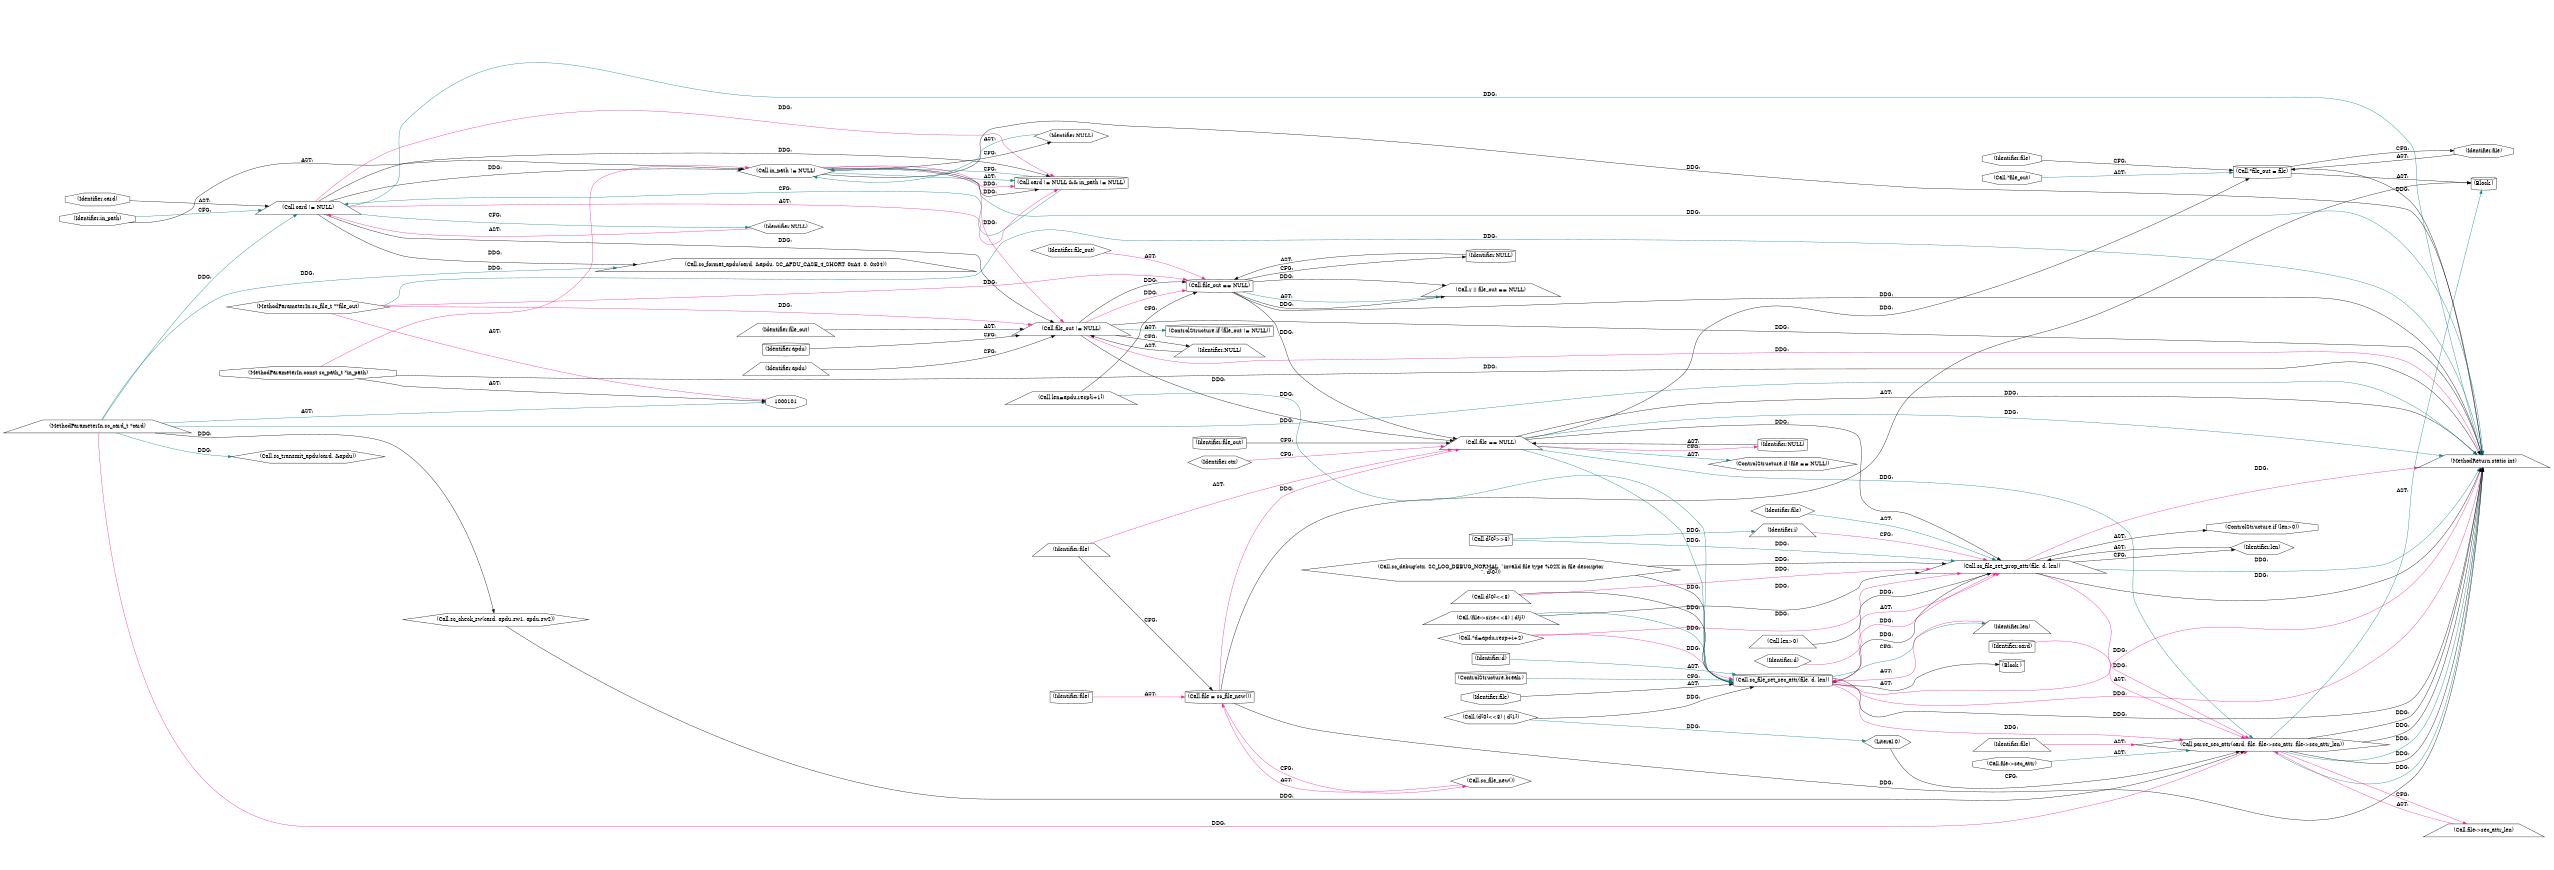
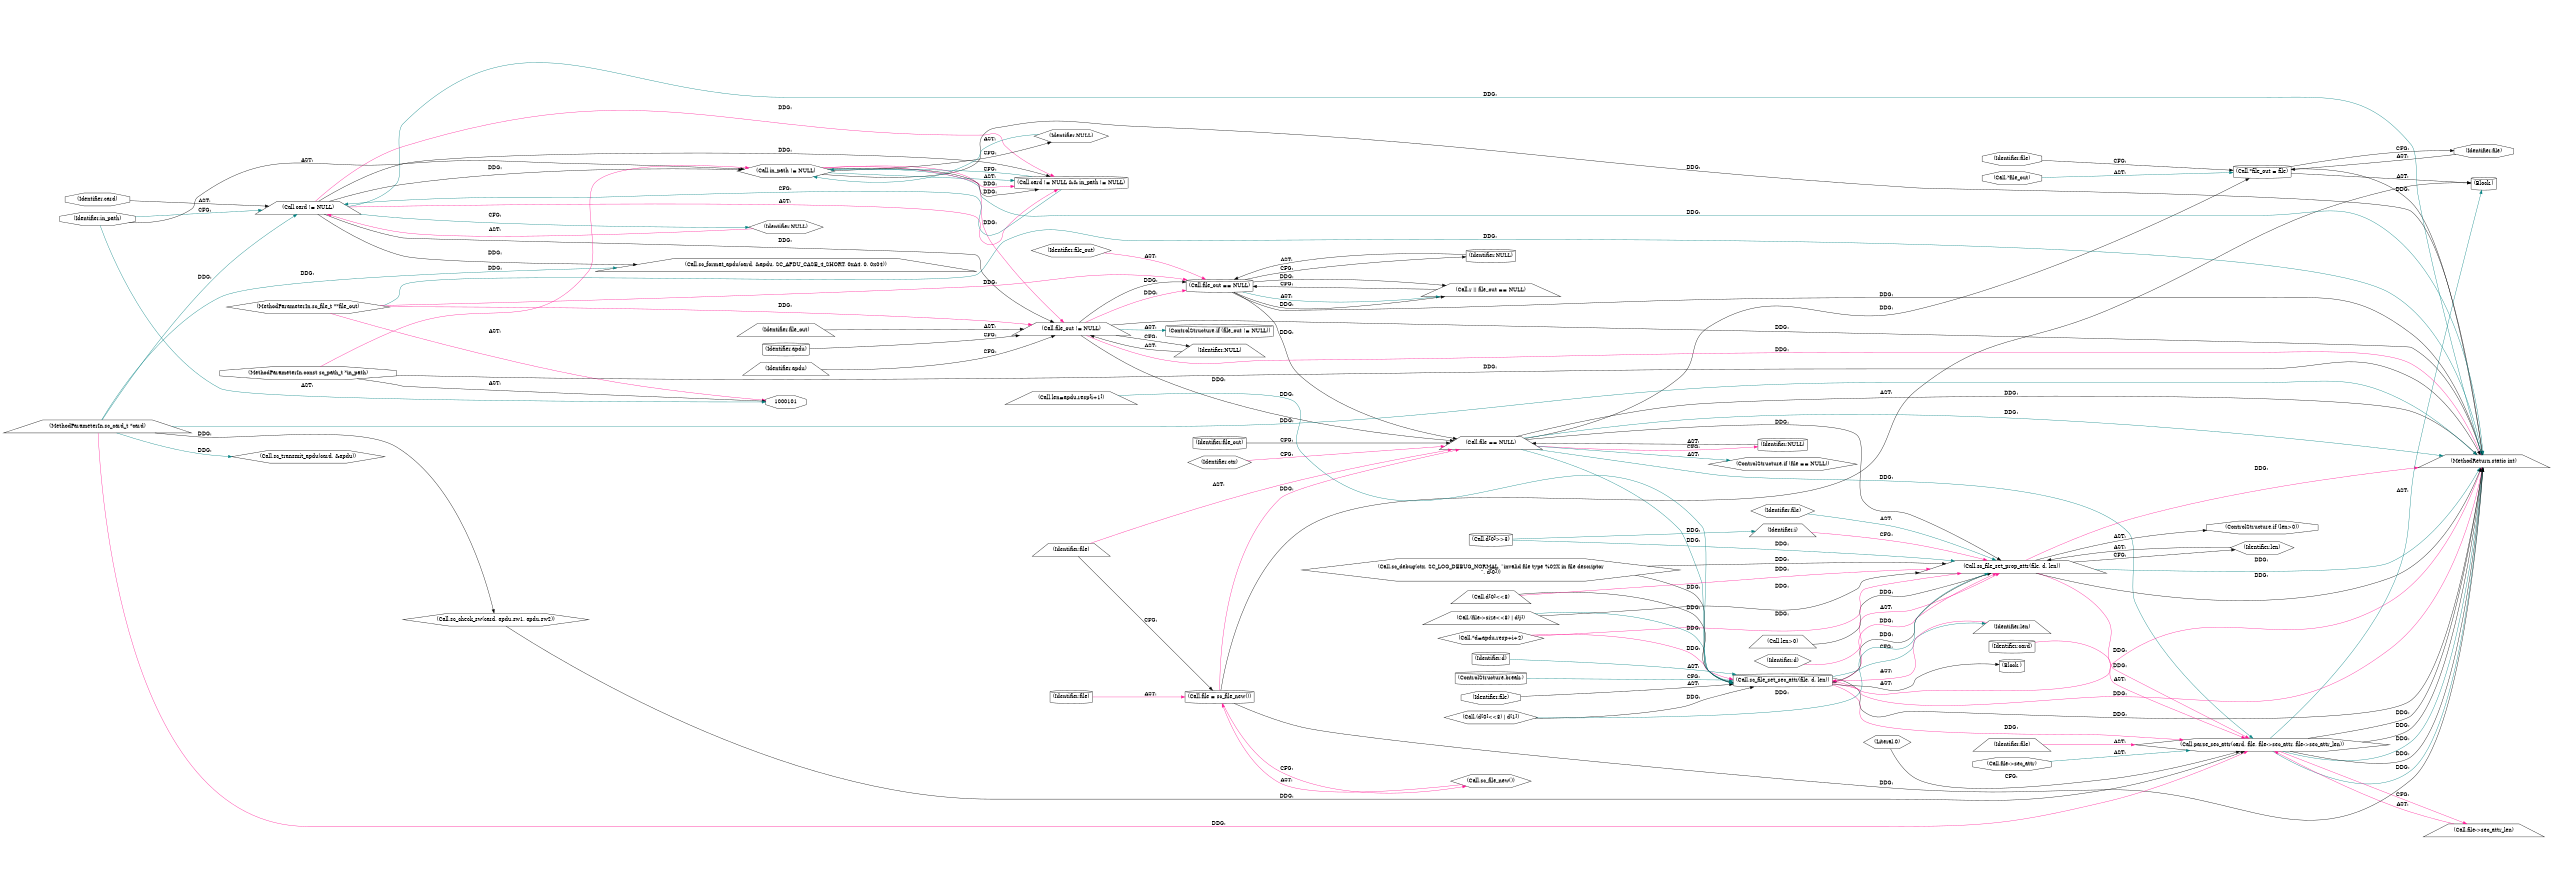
(1134, 342) -> (1347, 288)
(462, 412) -> (388, 399)
(1696, 730) -> (1800, 709)
